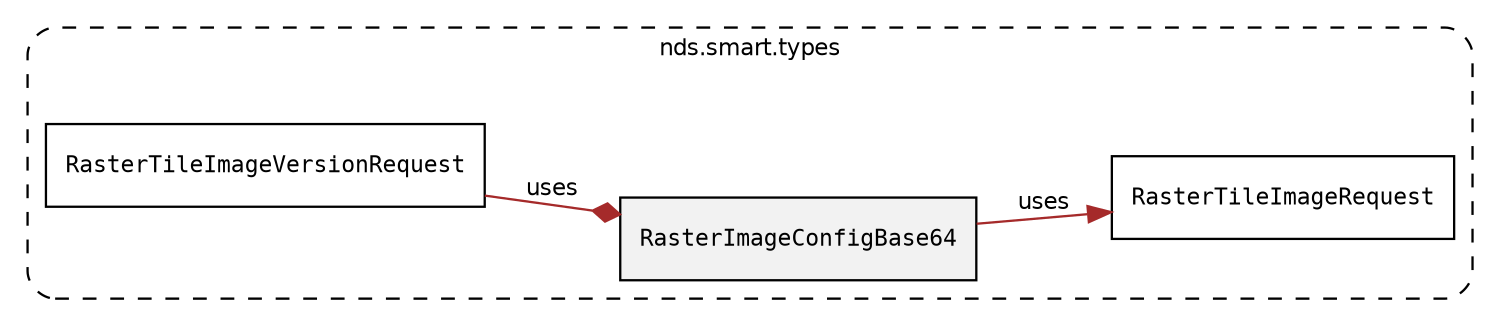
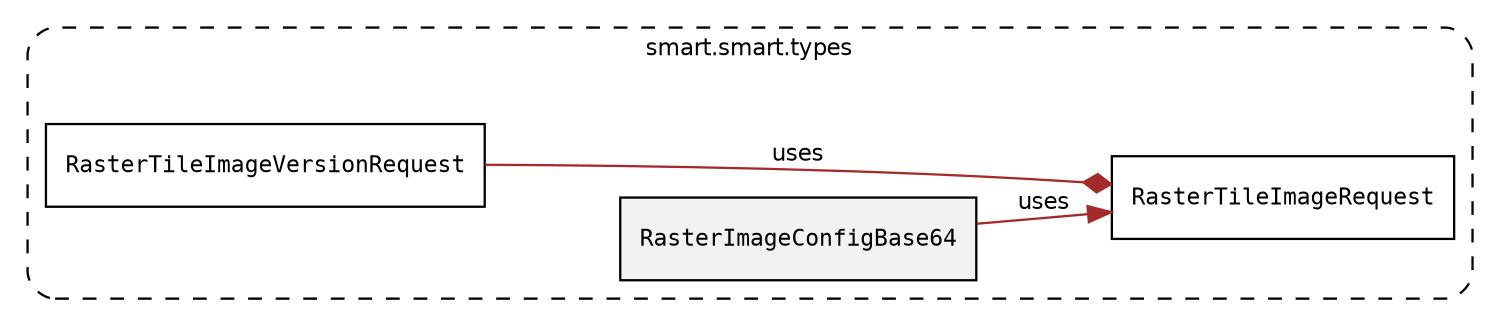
(750, 49) -> (750, 49)
(538, 203) -> (784, 169)
